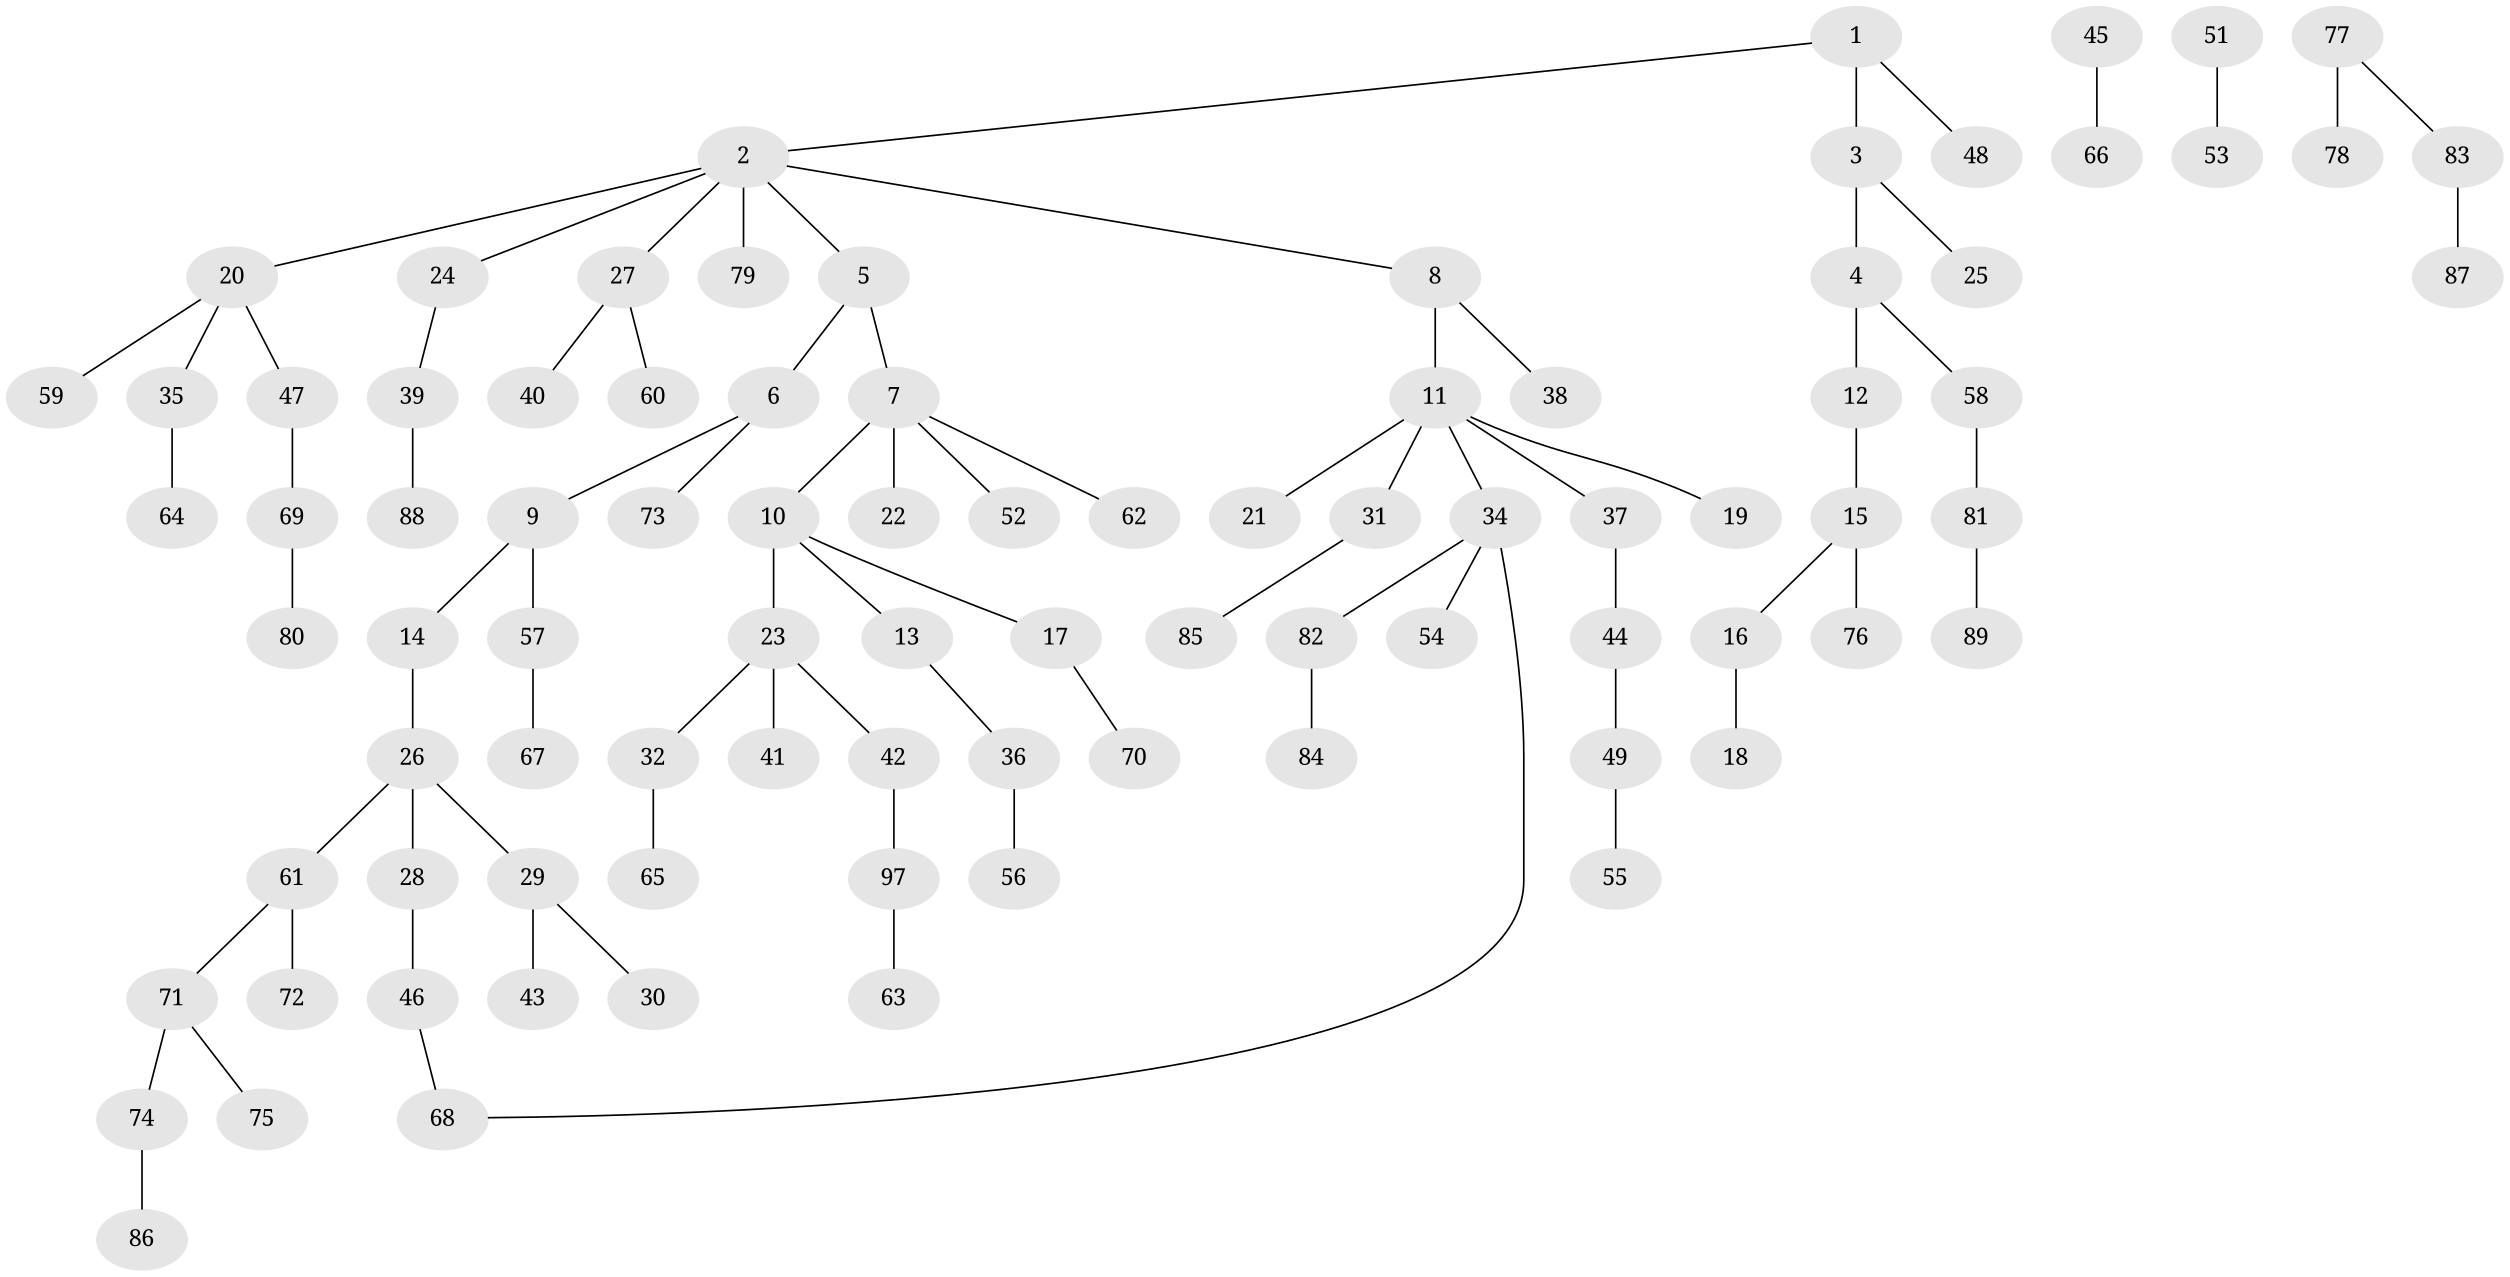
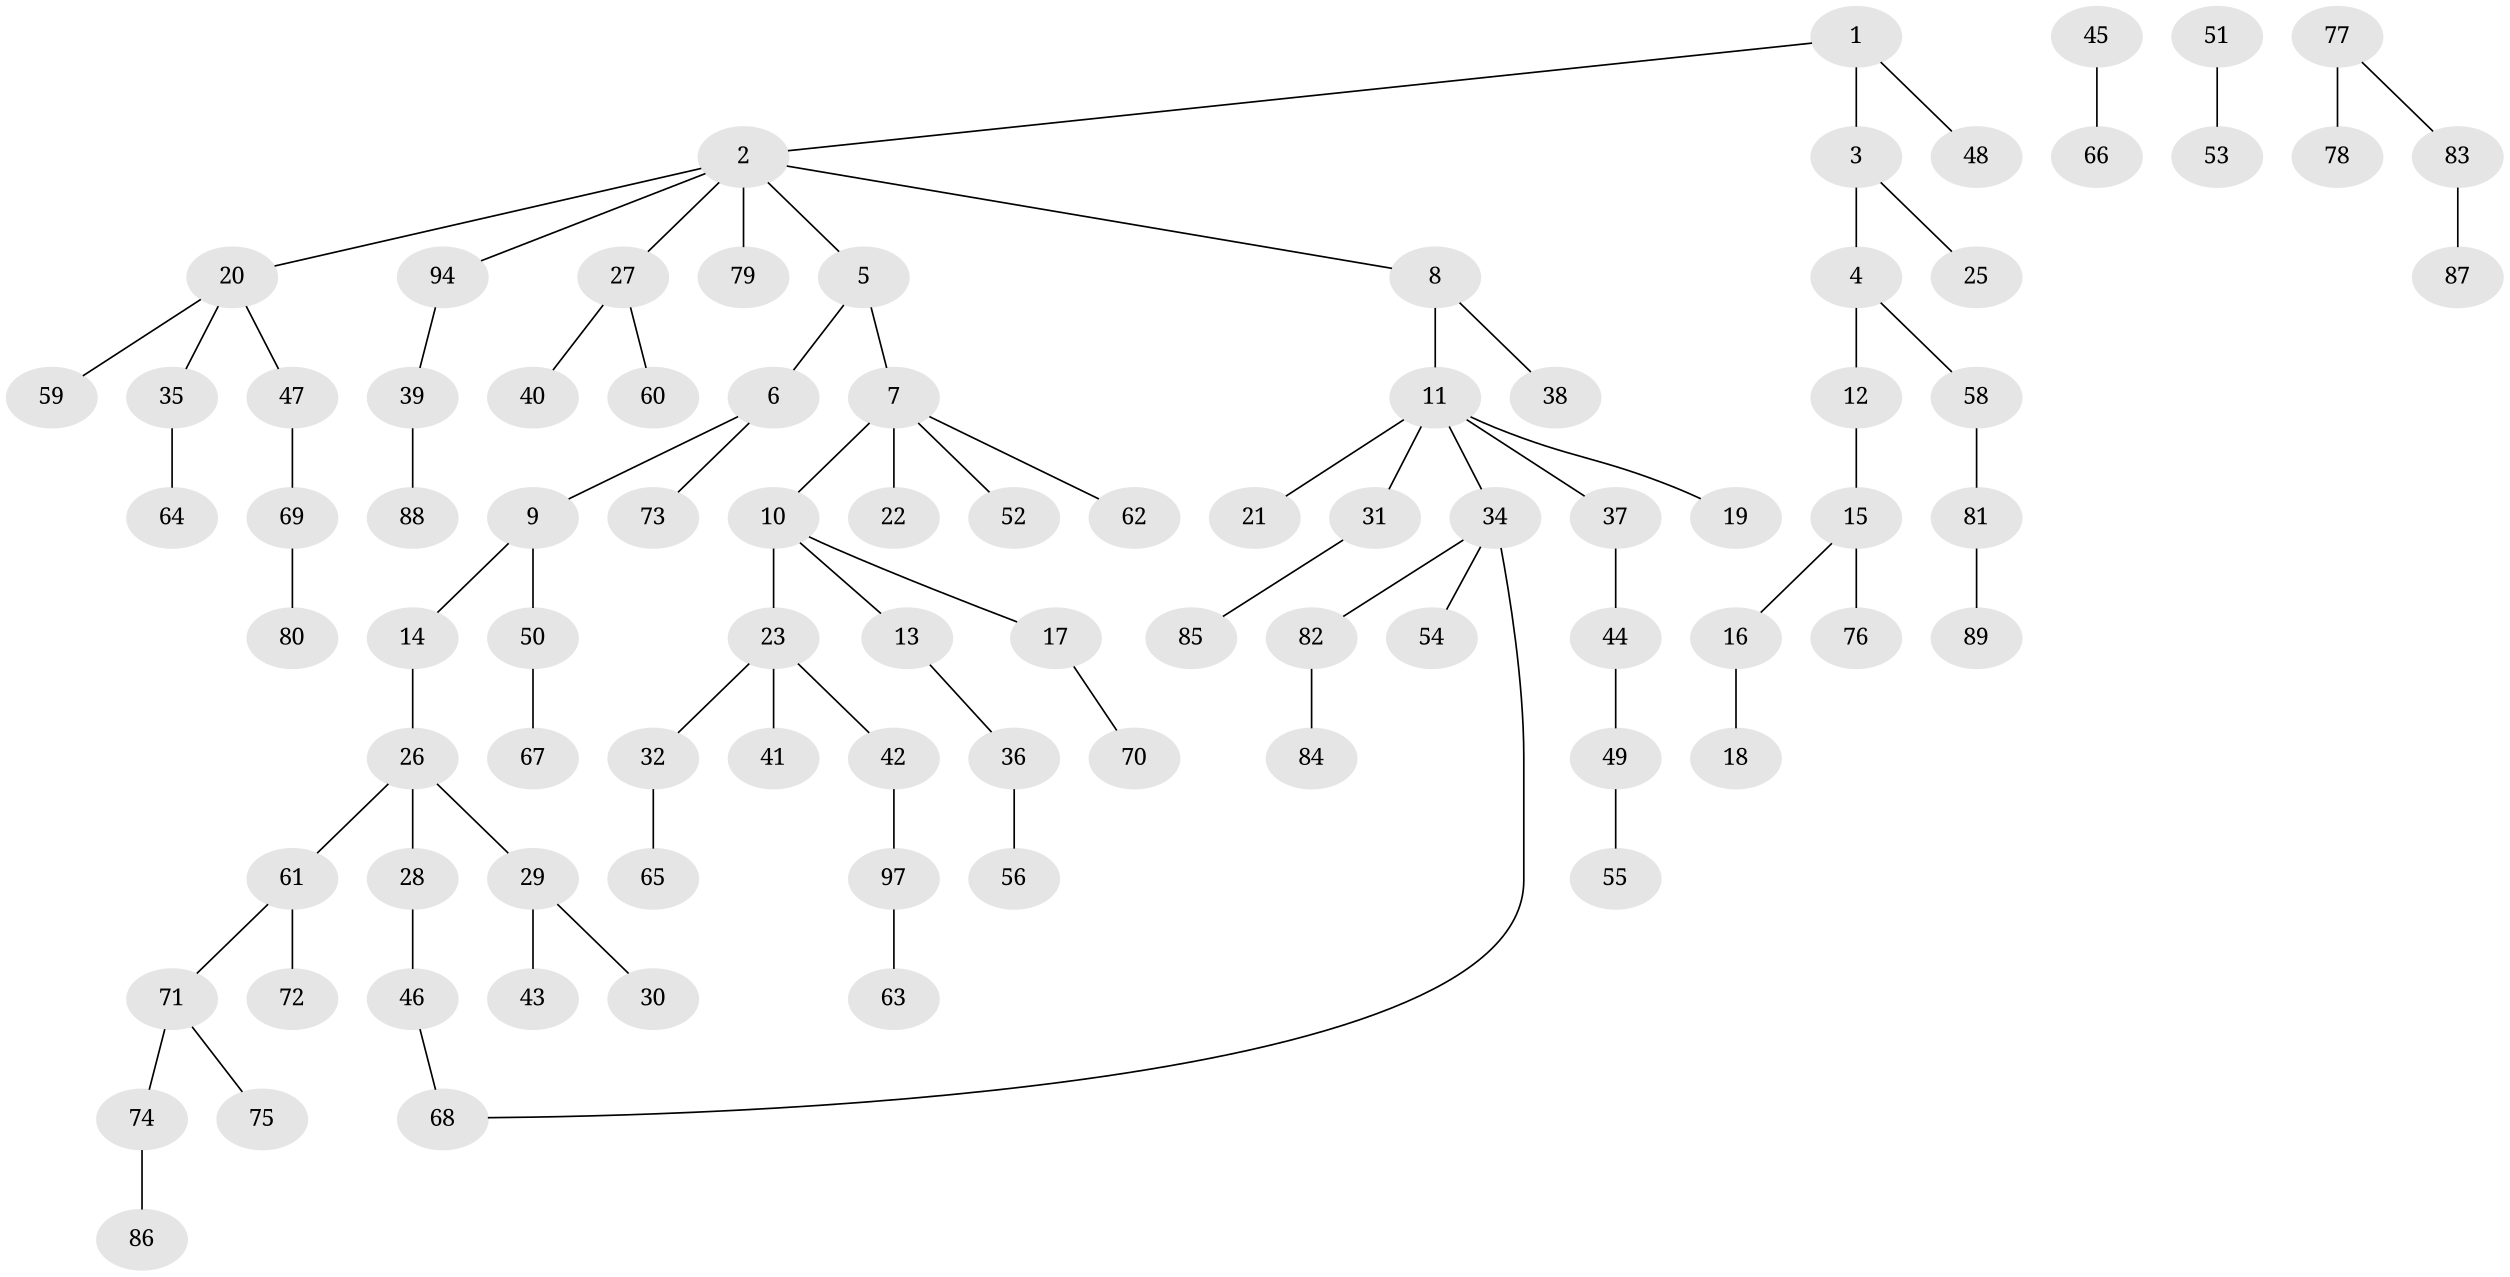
(443, 277) -> (443, 277)
(533, 638) -> (533, 638)
